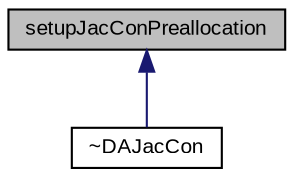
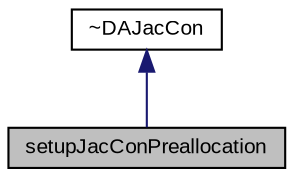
(147, 100) -> (147, 100)
